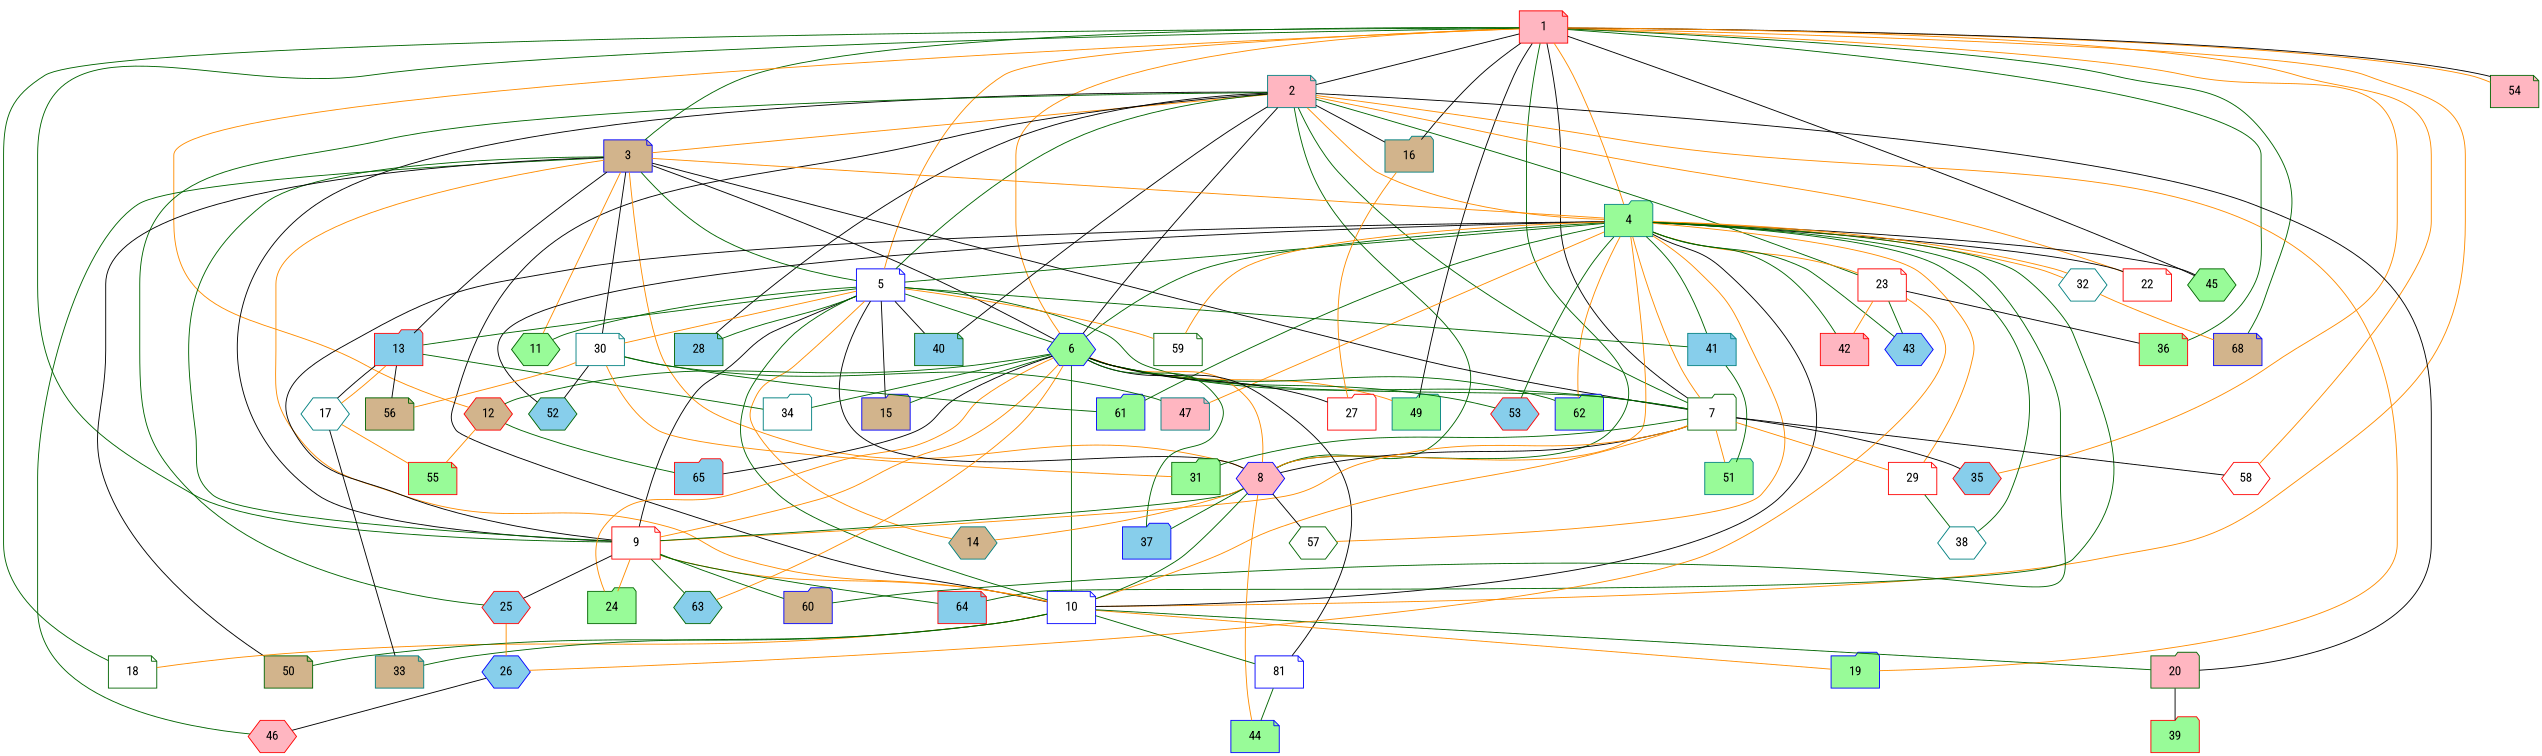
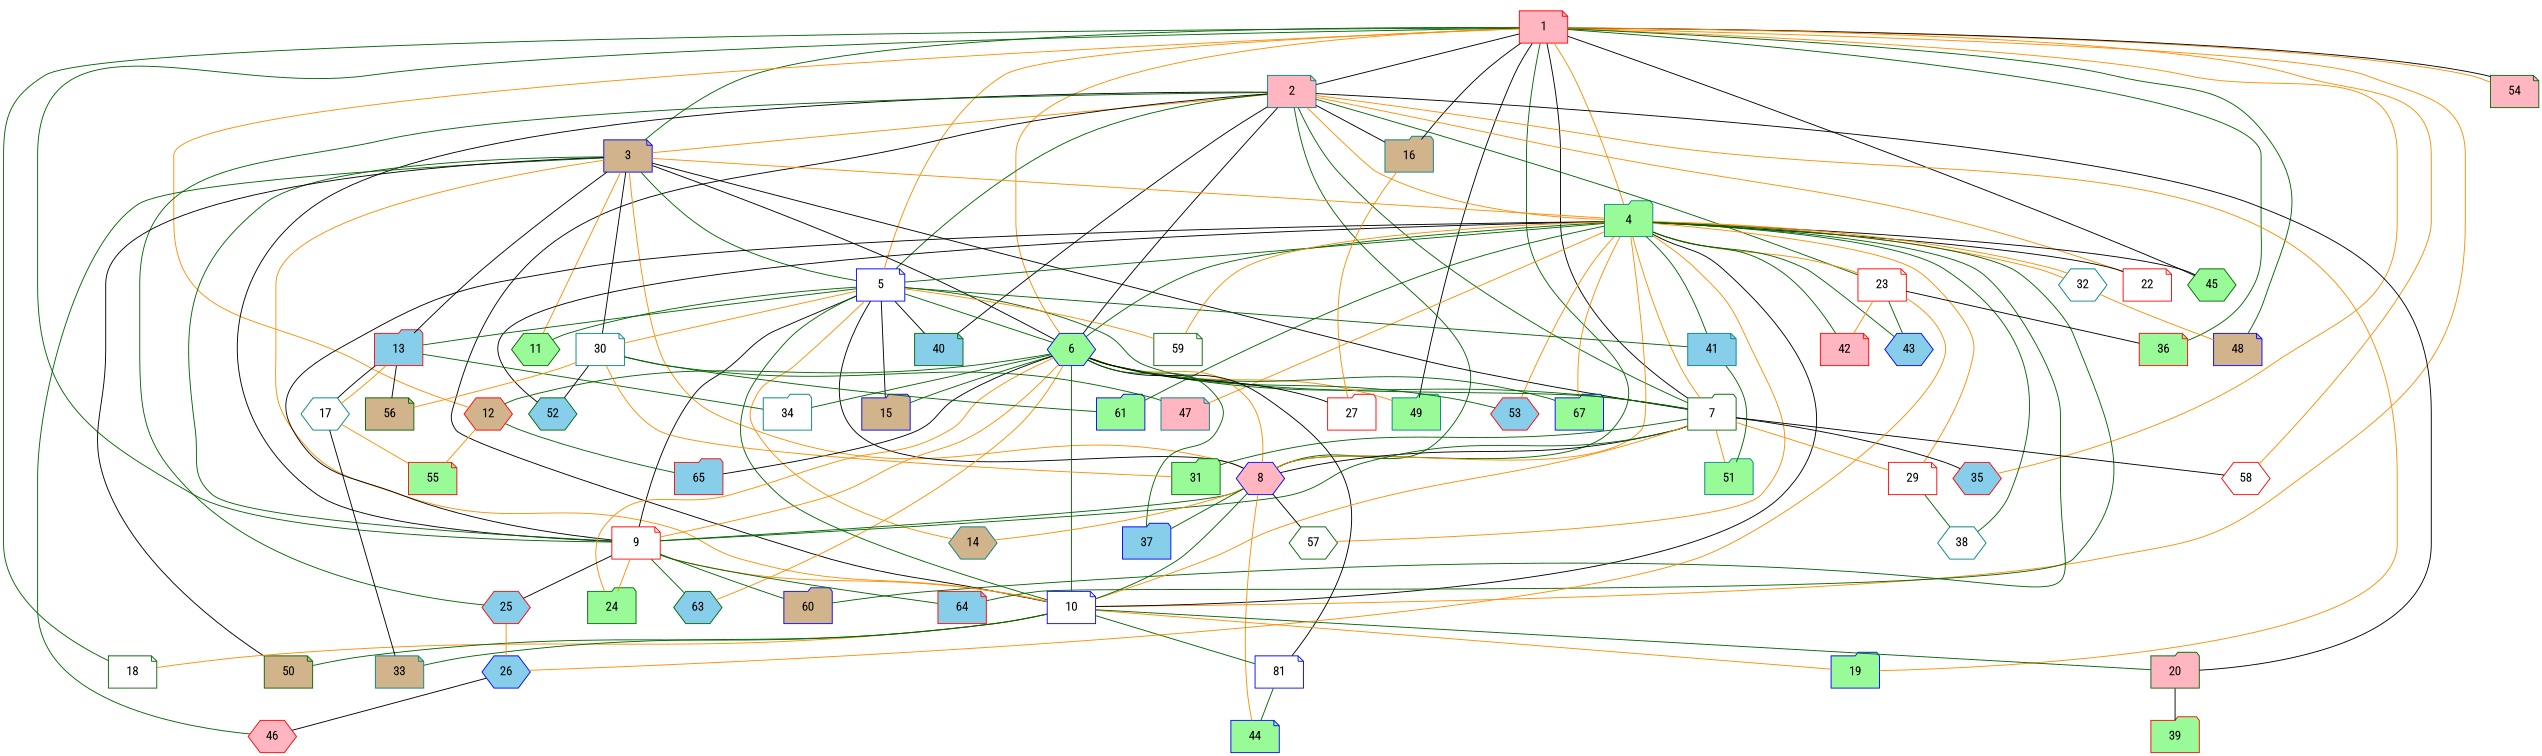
(1562, 314) -> (1562, 314)
(699, 349) -> none
(2238, 349) -> (2238, 349)
(1579, 414) -> (1579, 414)
(1282, 496) -> (1282, 496)
